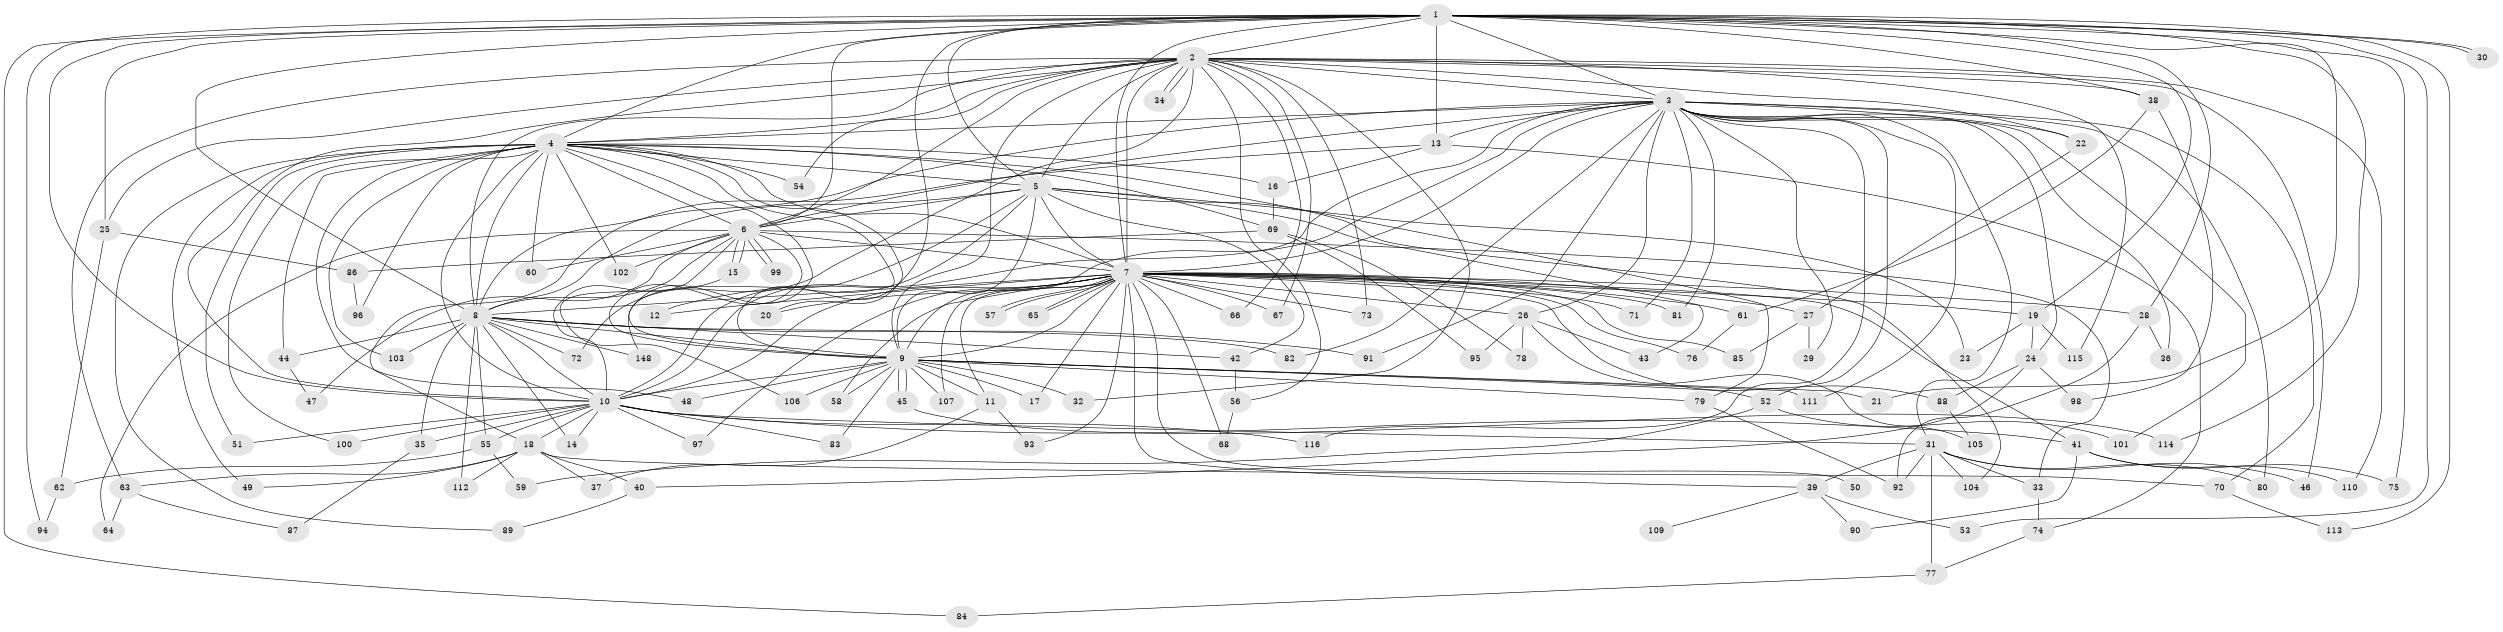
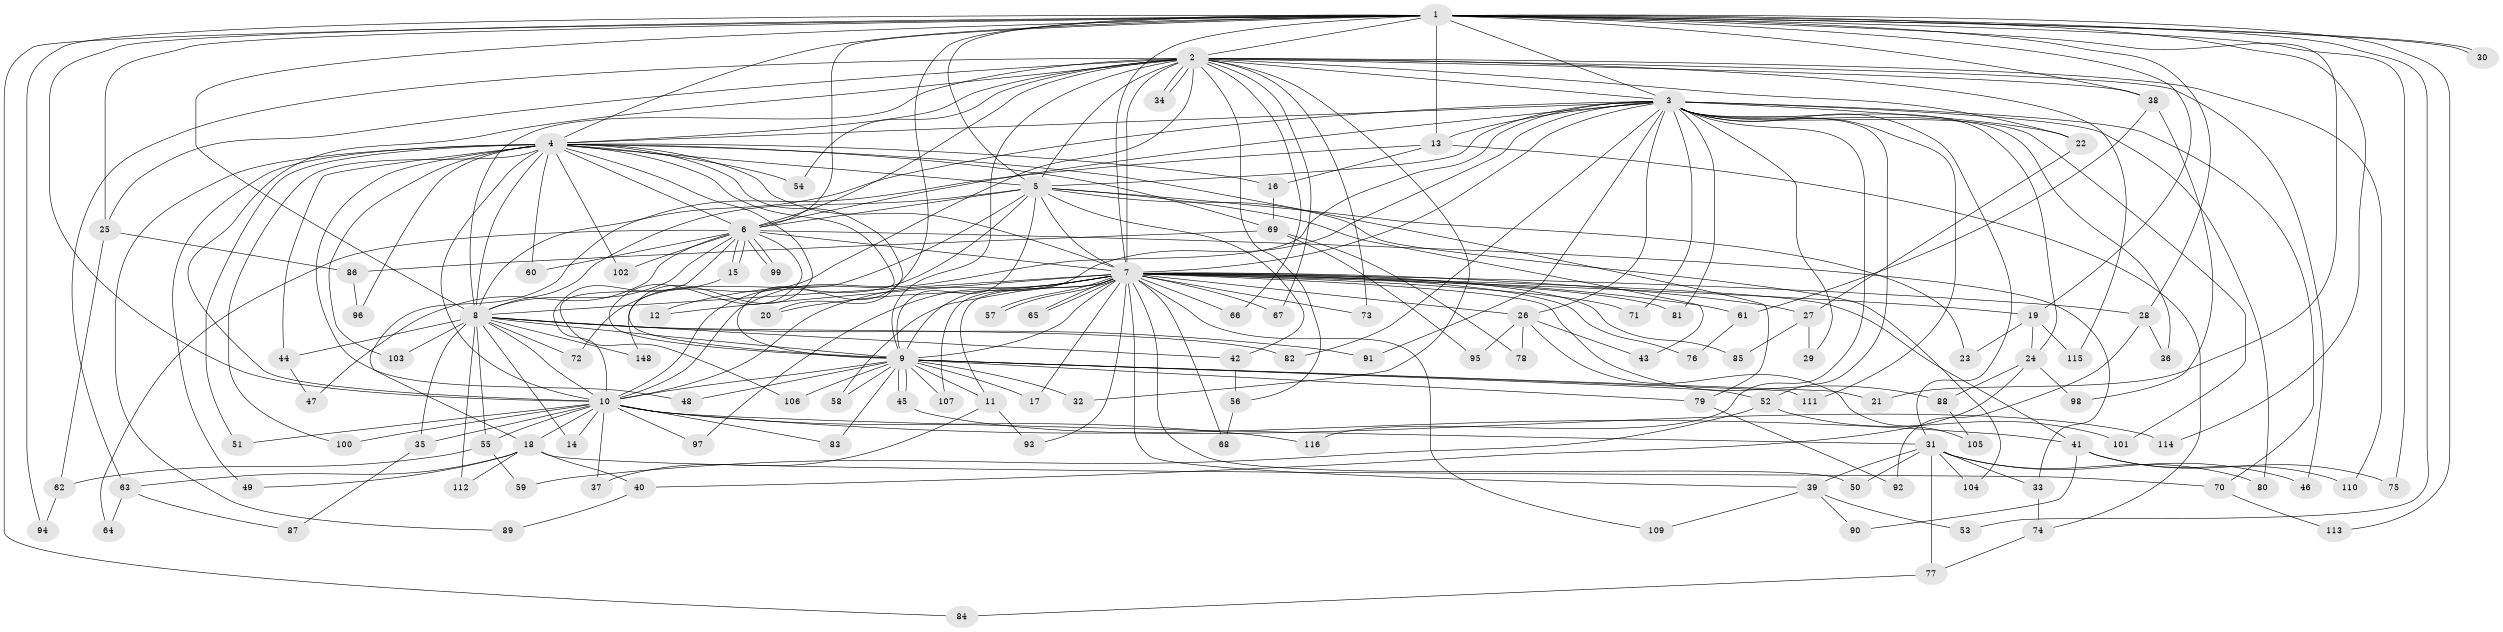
none -> (1359, 168)
none -> (1424, 369)
(563, 466) -> (601, 445)
(1915, 466) -> (1894, 466)
